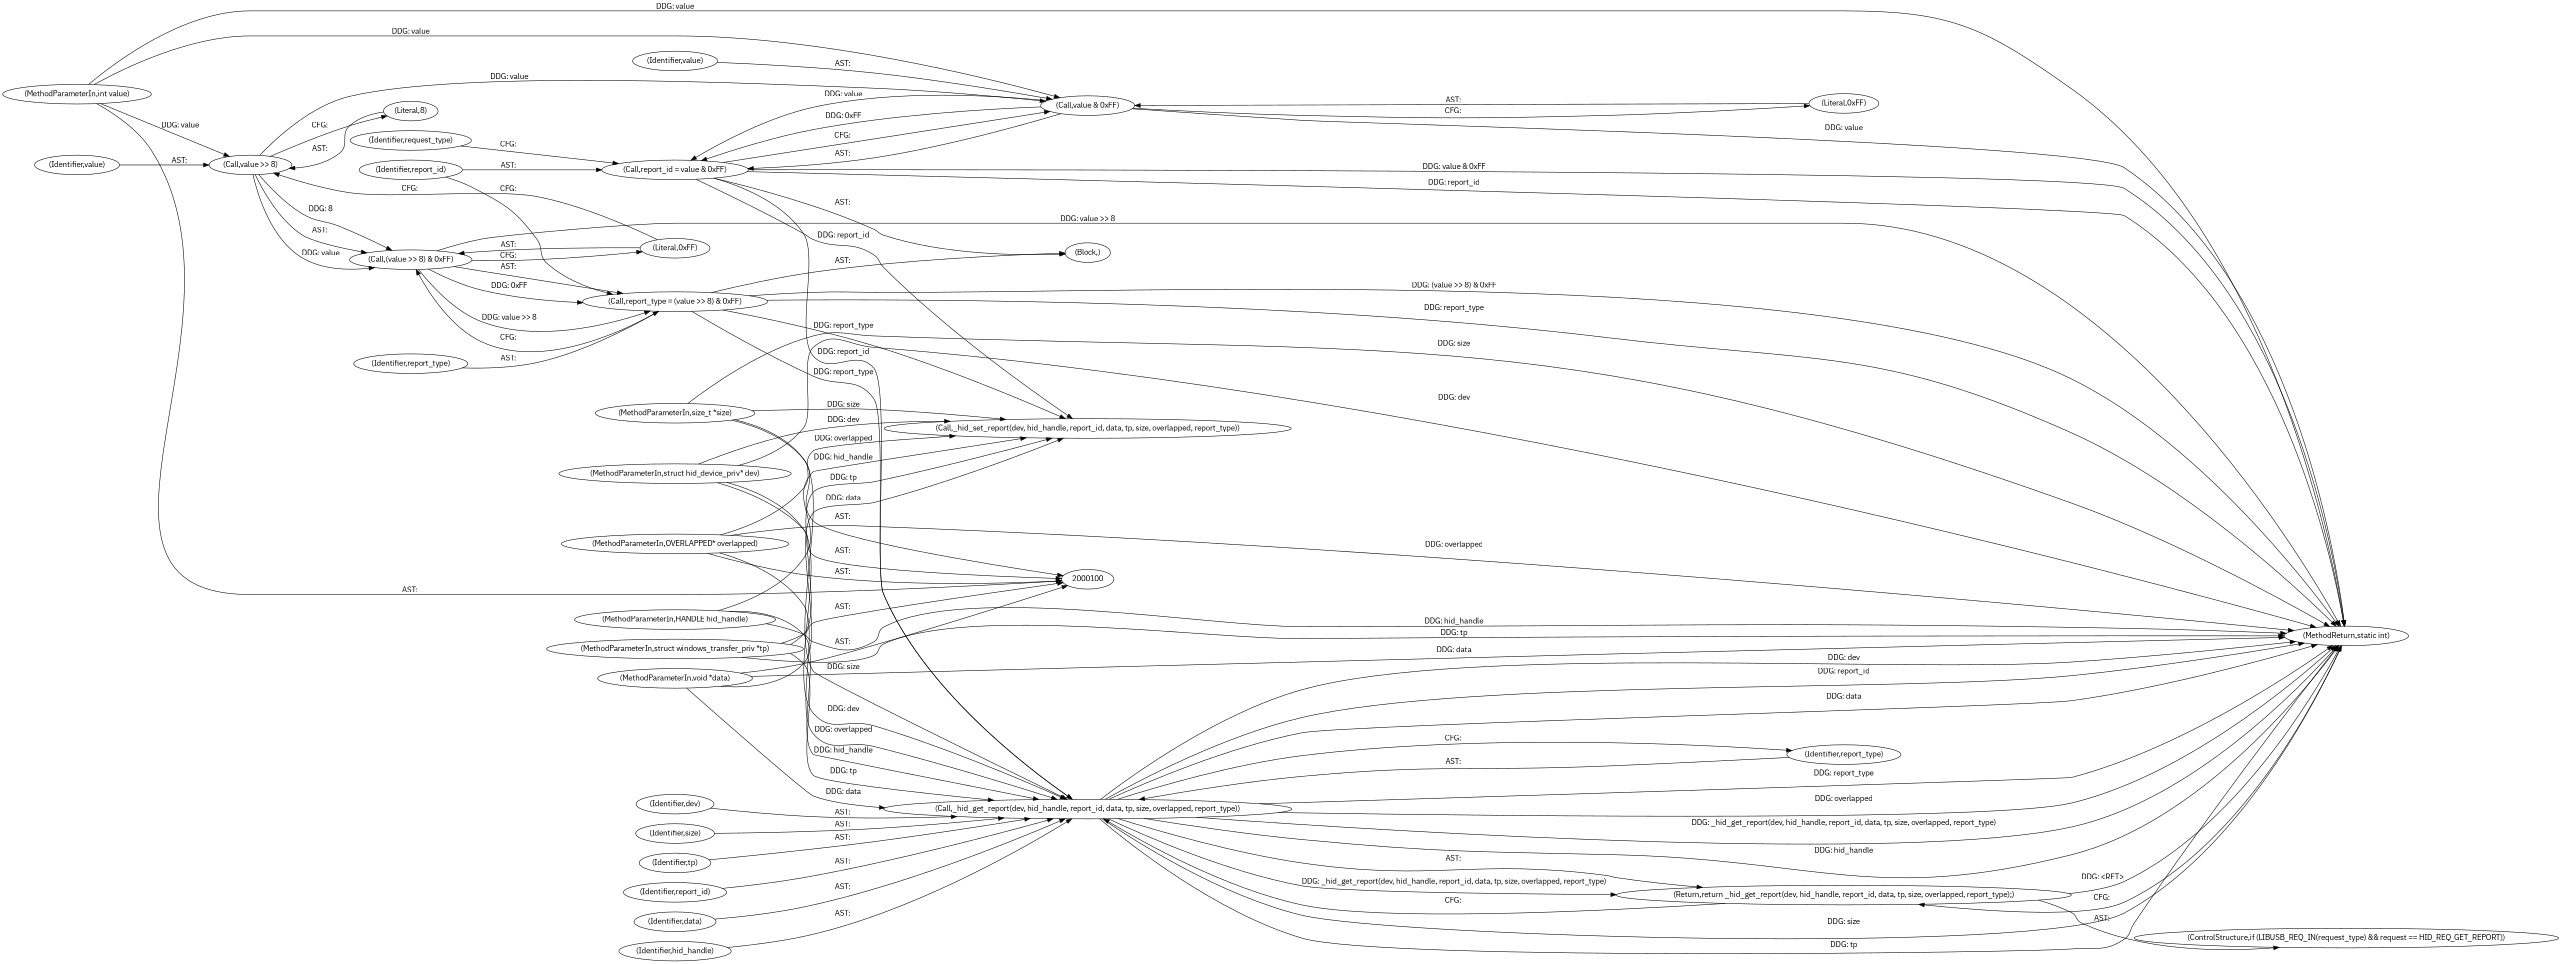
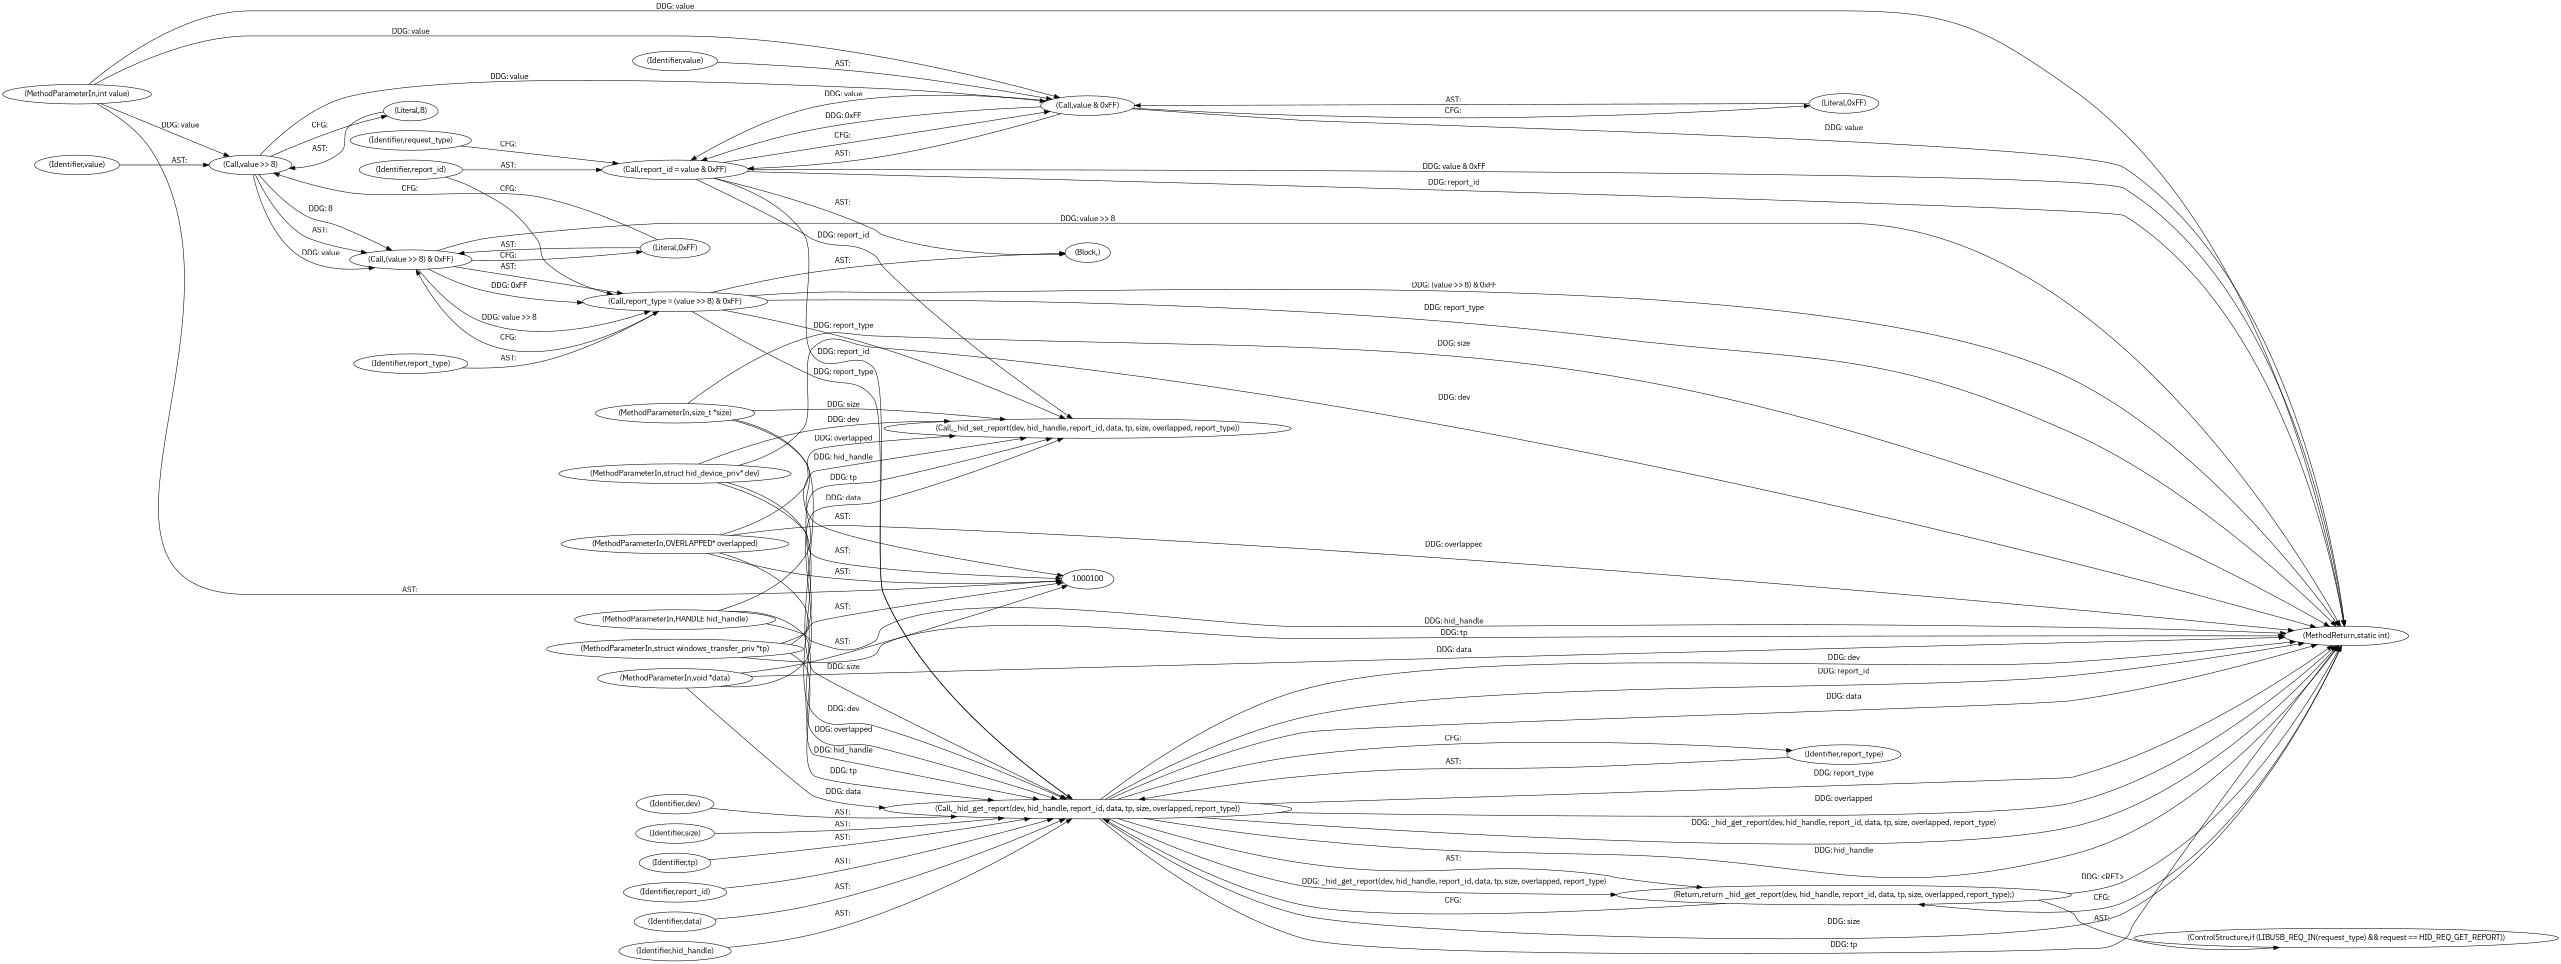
(1088, 579) -> (1088, 579)
